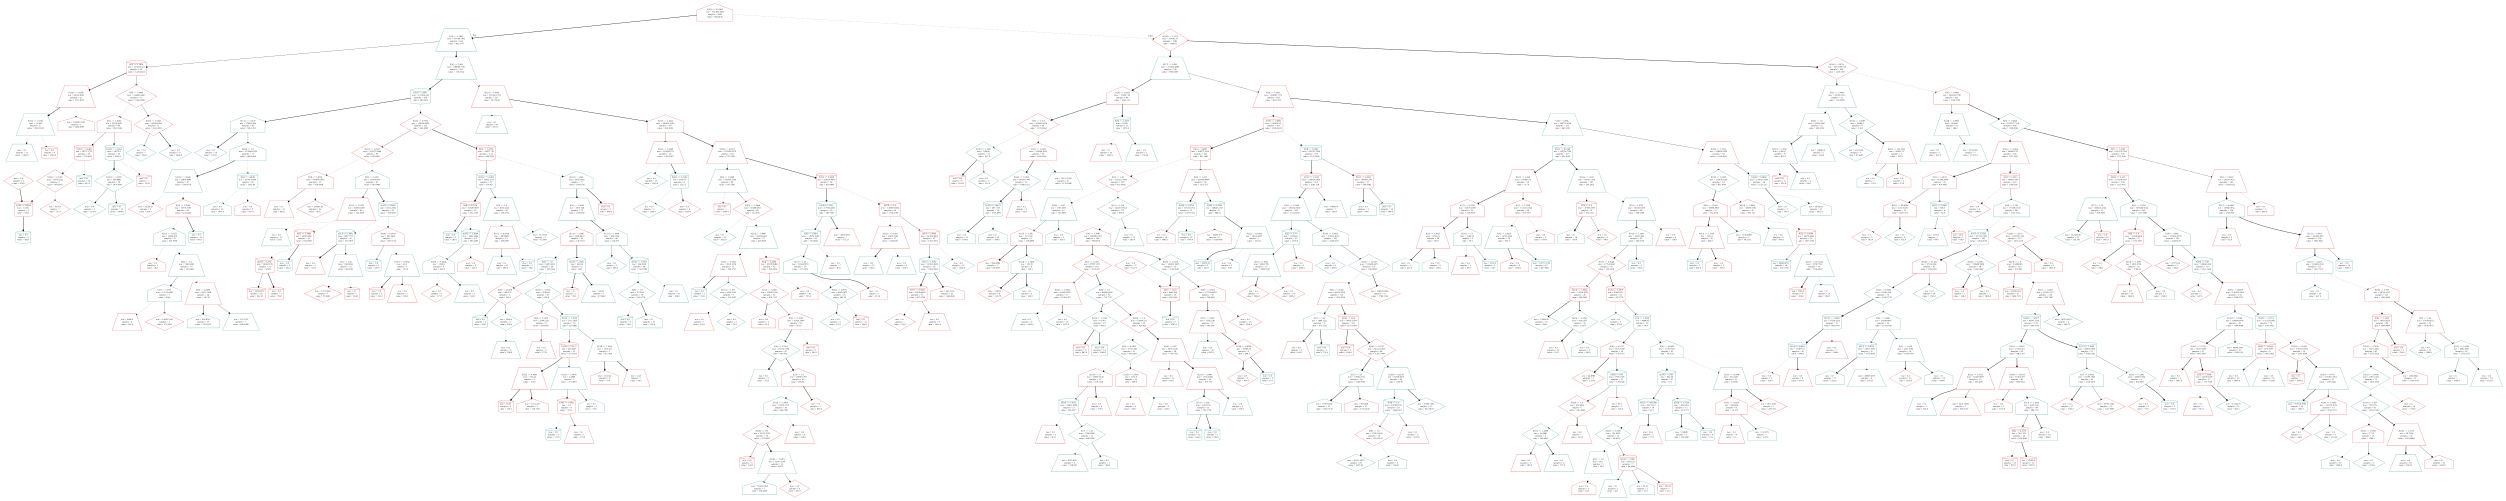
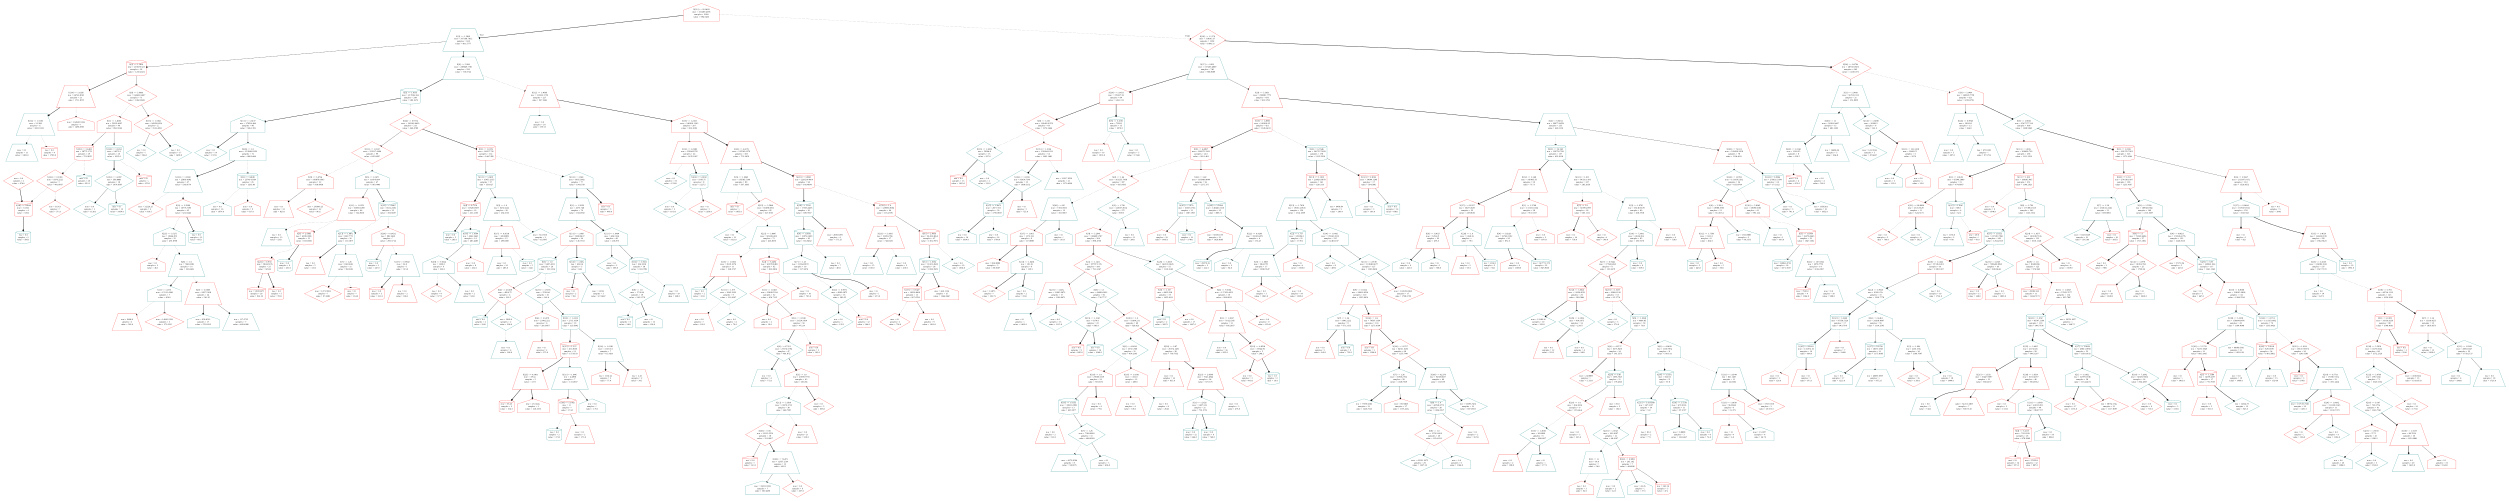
(1571, 237) -> (1571, 237)
(1148, 278) -> (1177, 308)
